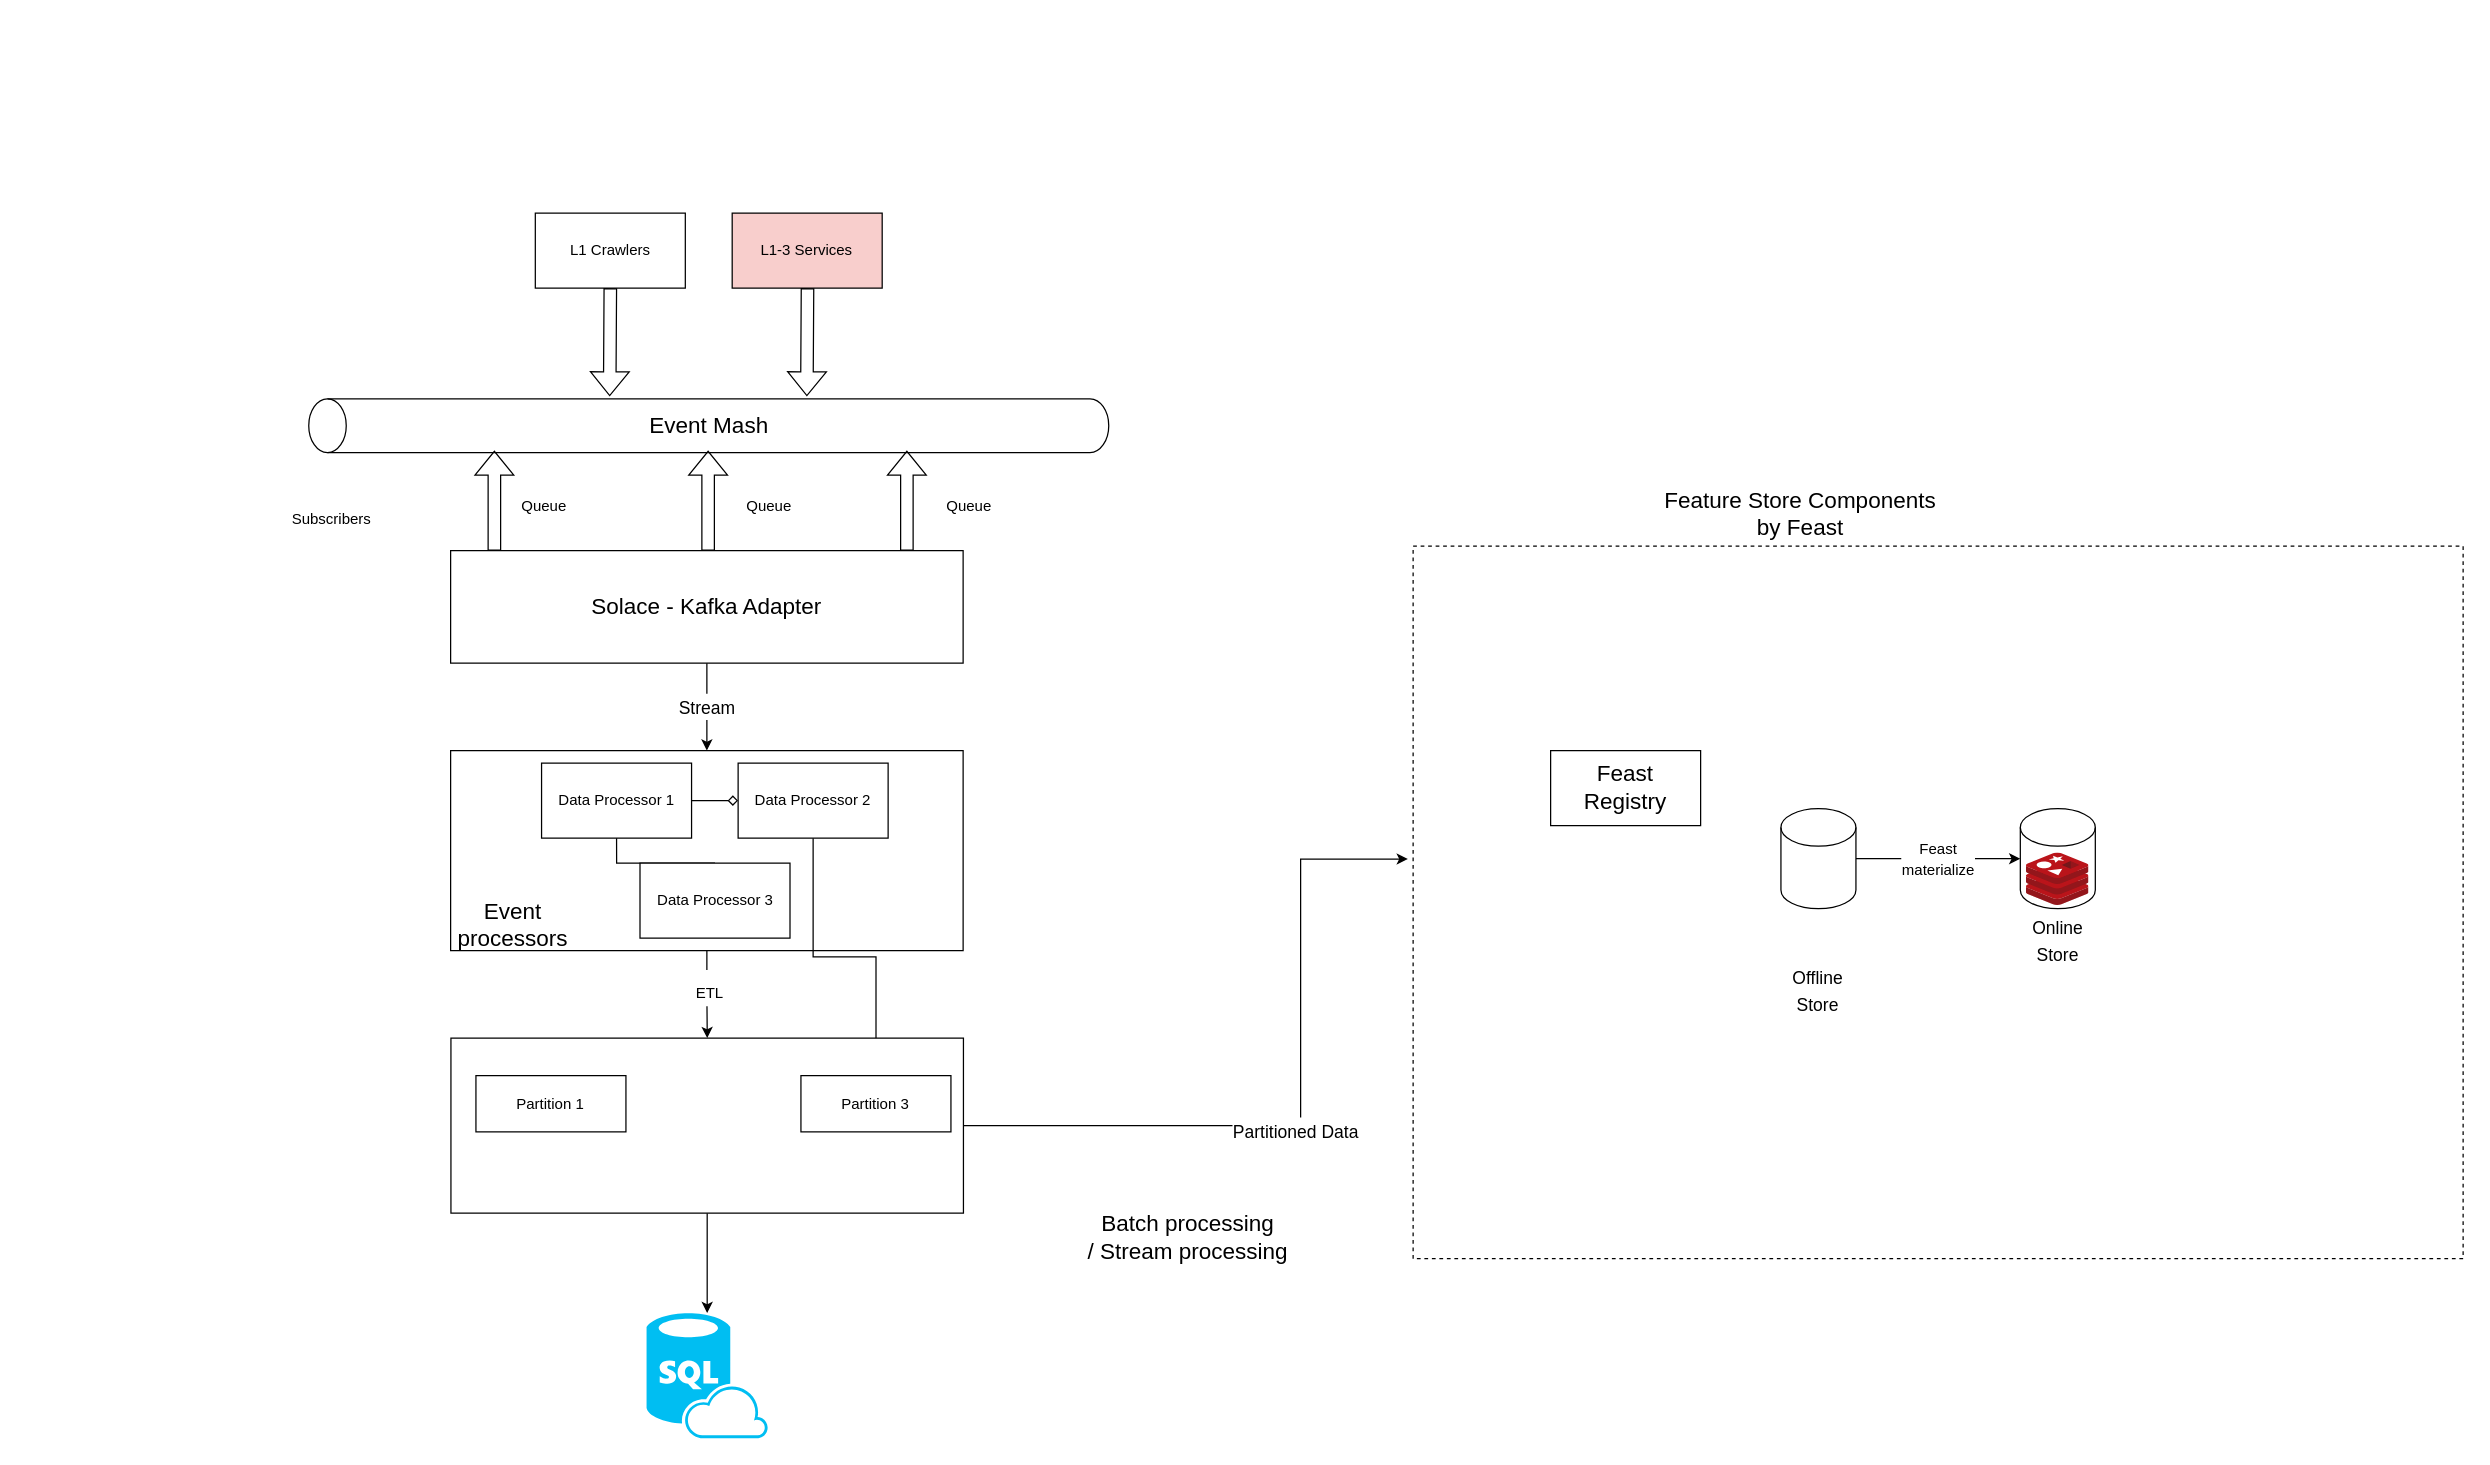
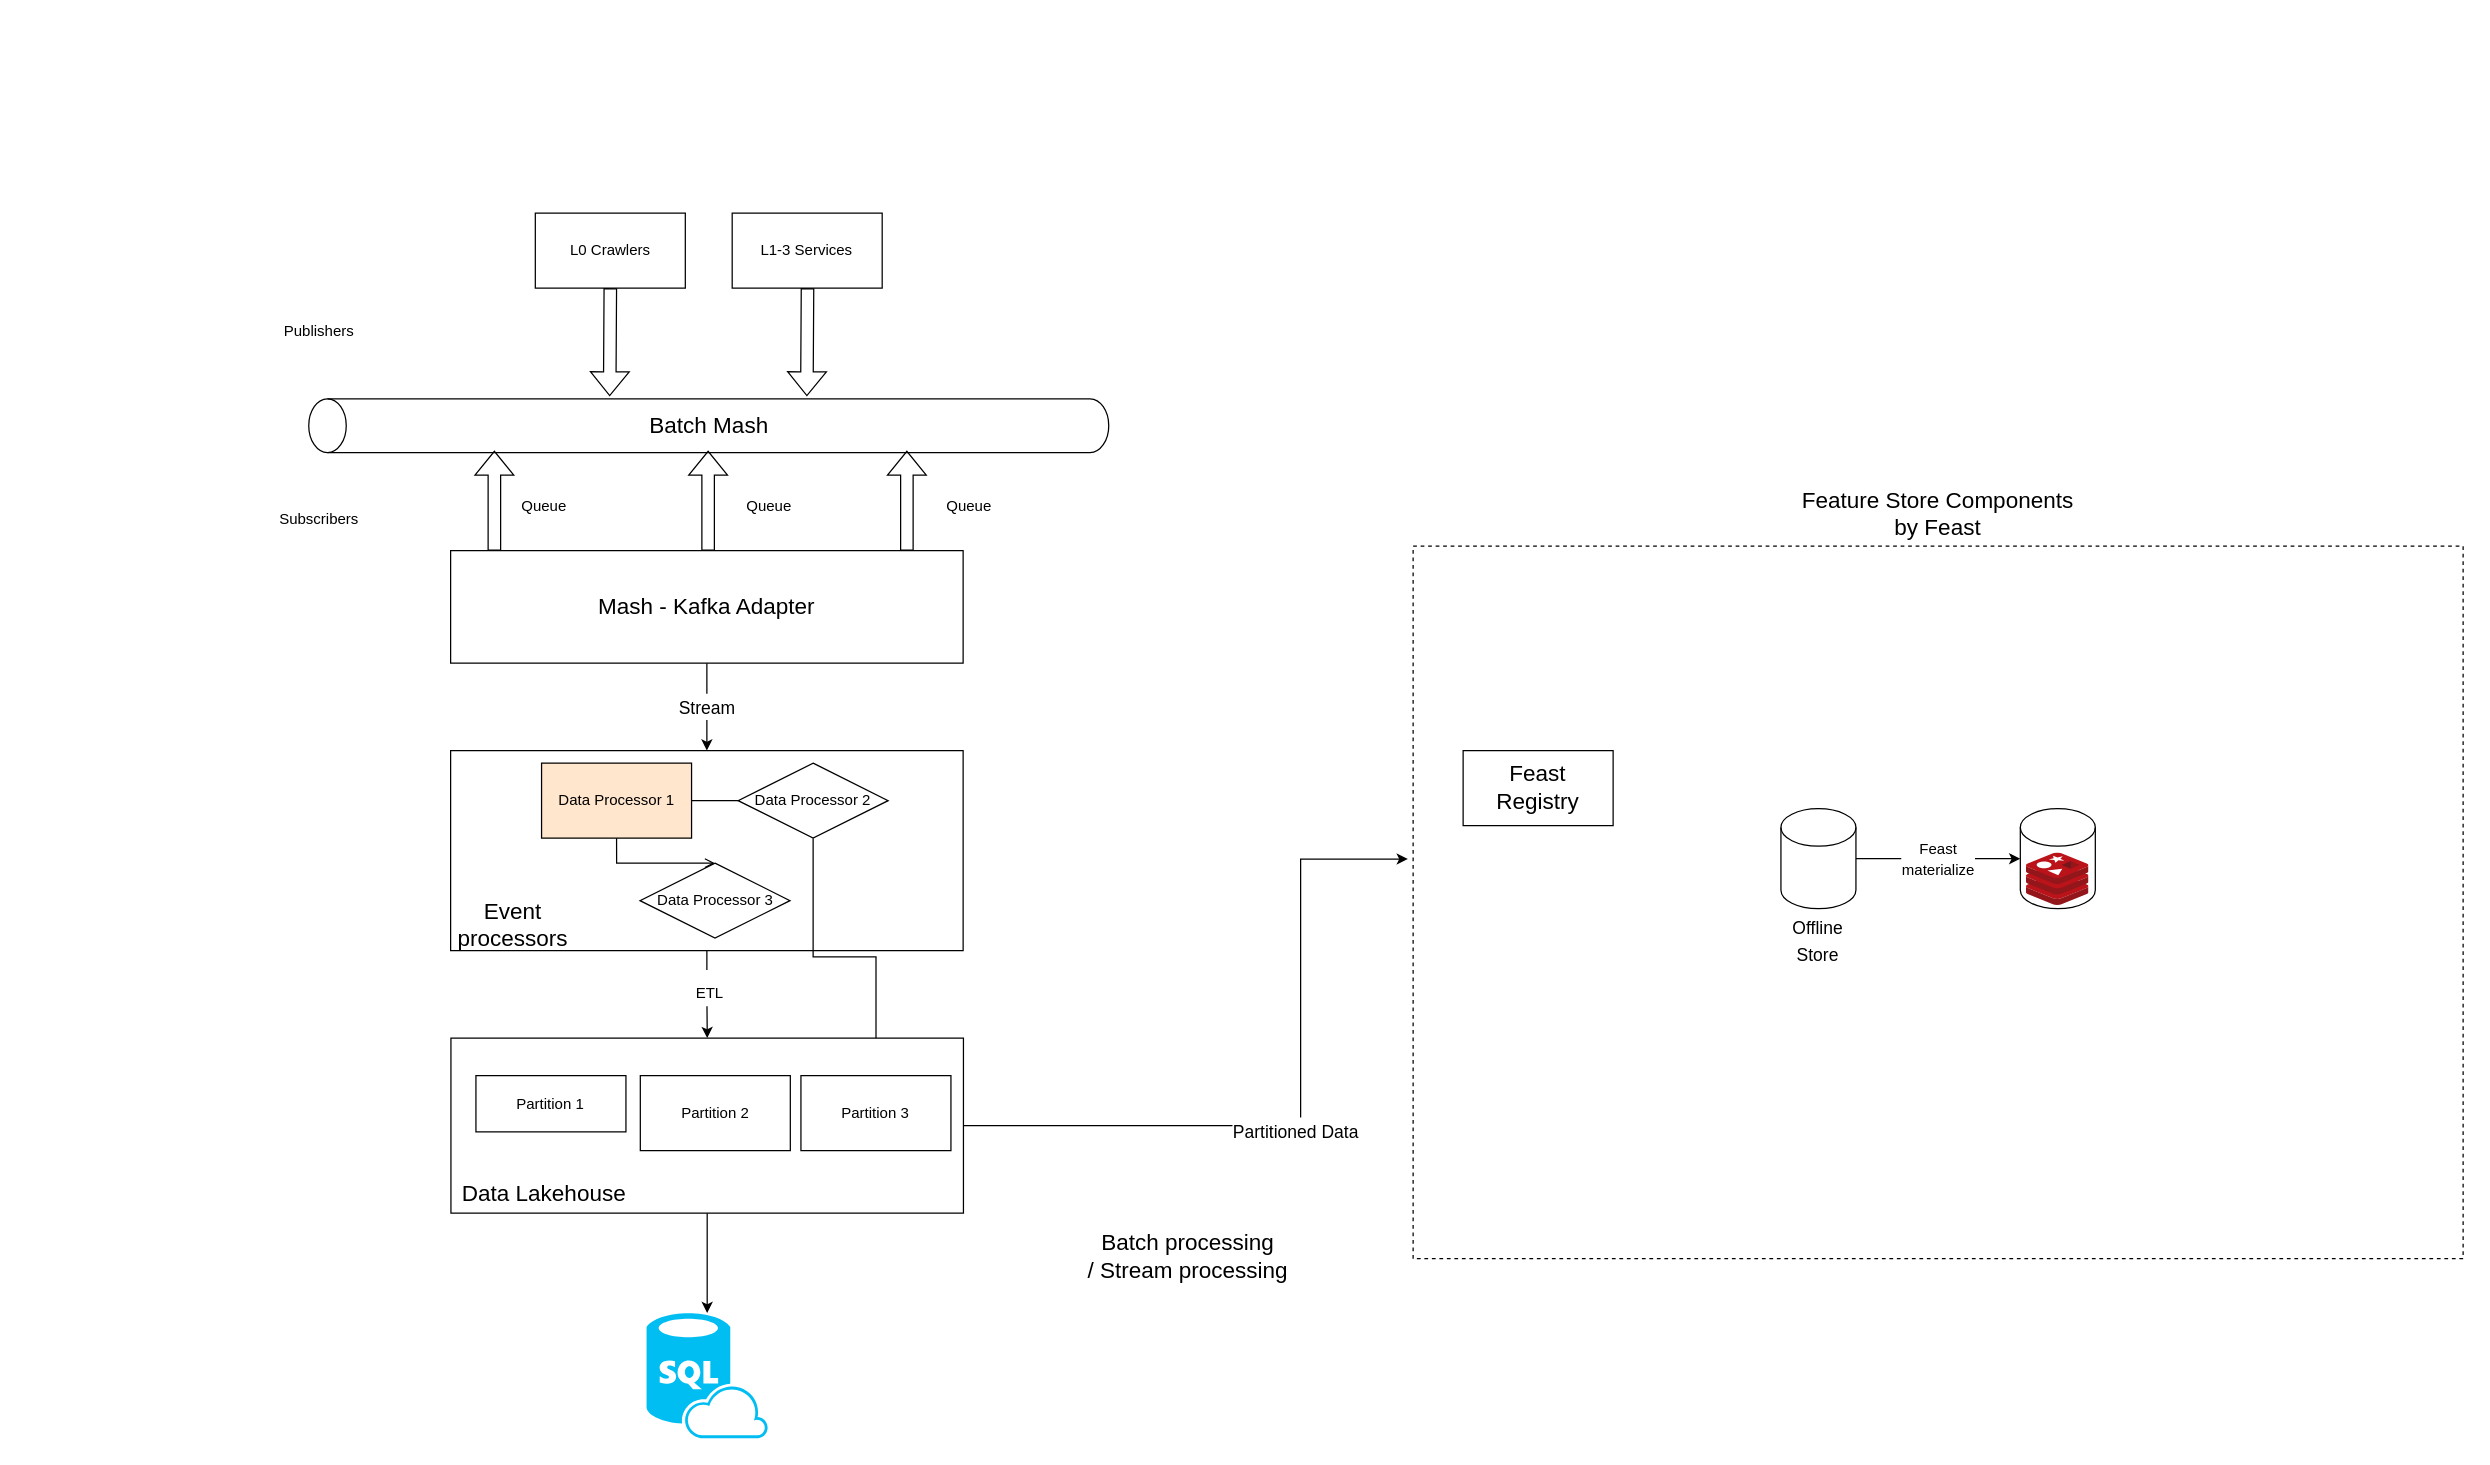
(611, 251) -> (611, 251)
(807, 251) -> (807, 251)
none -> (319, 332)
(709, 426) -> (709, 426)
(1801, 515) -> (1938, 515)
(332, 519) -> (319, 519)
(707, 607) -> (707, 607)
(1626, 788) -> (1538, 788)
(617, 801) -> (617, 801)
(727, 801) -> (732, 801)
(813, 801) -> (813, 801)
(710, 863) -> (708, 863)
(715, 901) -> (715, 901)
(2058, 941) -> none
(1818, 991) -> (1818, 941)
(876, 1104) -> (876, 1113)
none -> (715, 1113)
none -> (545, 1194)
(1188, 1238) -> (1188, 1257)
